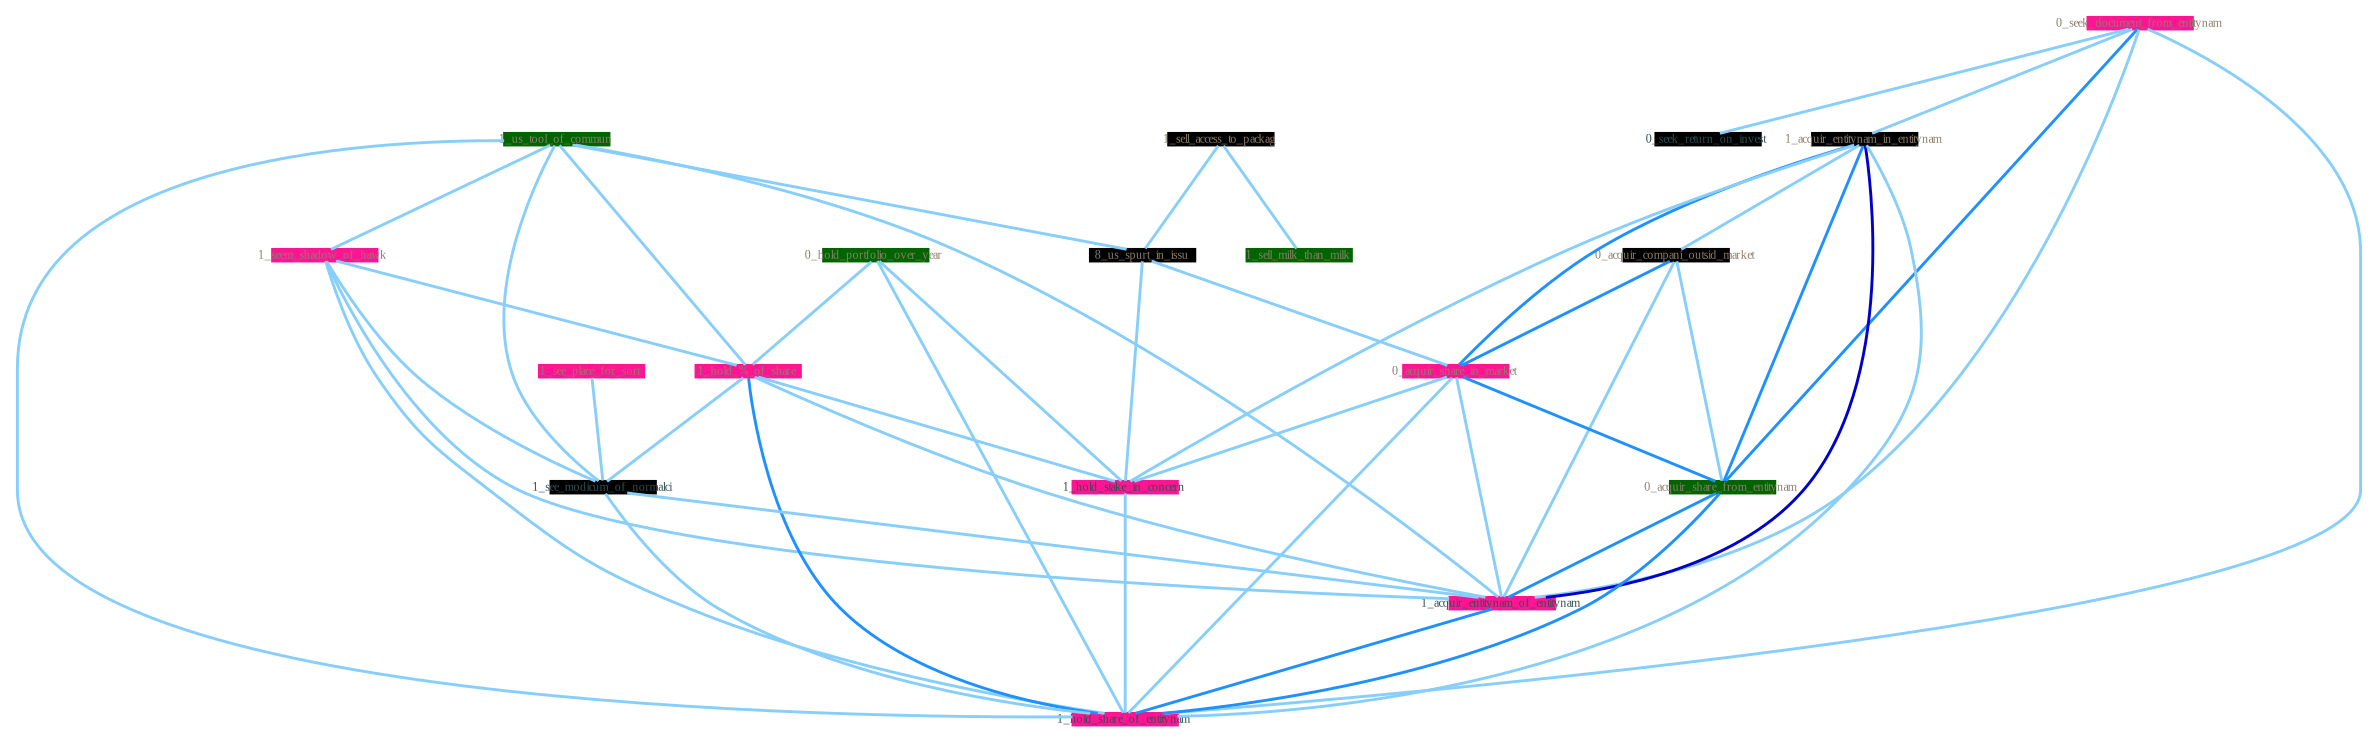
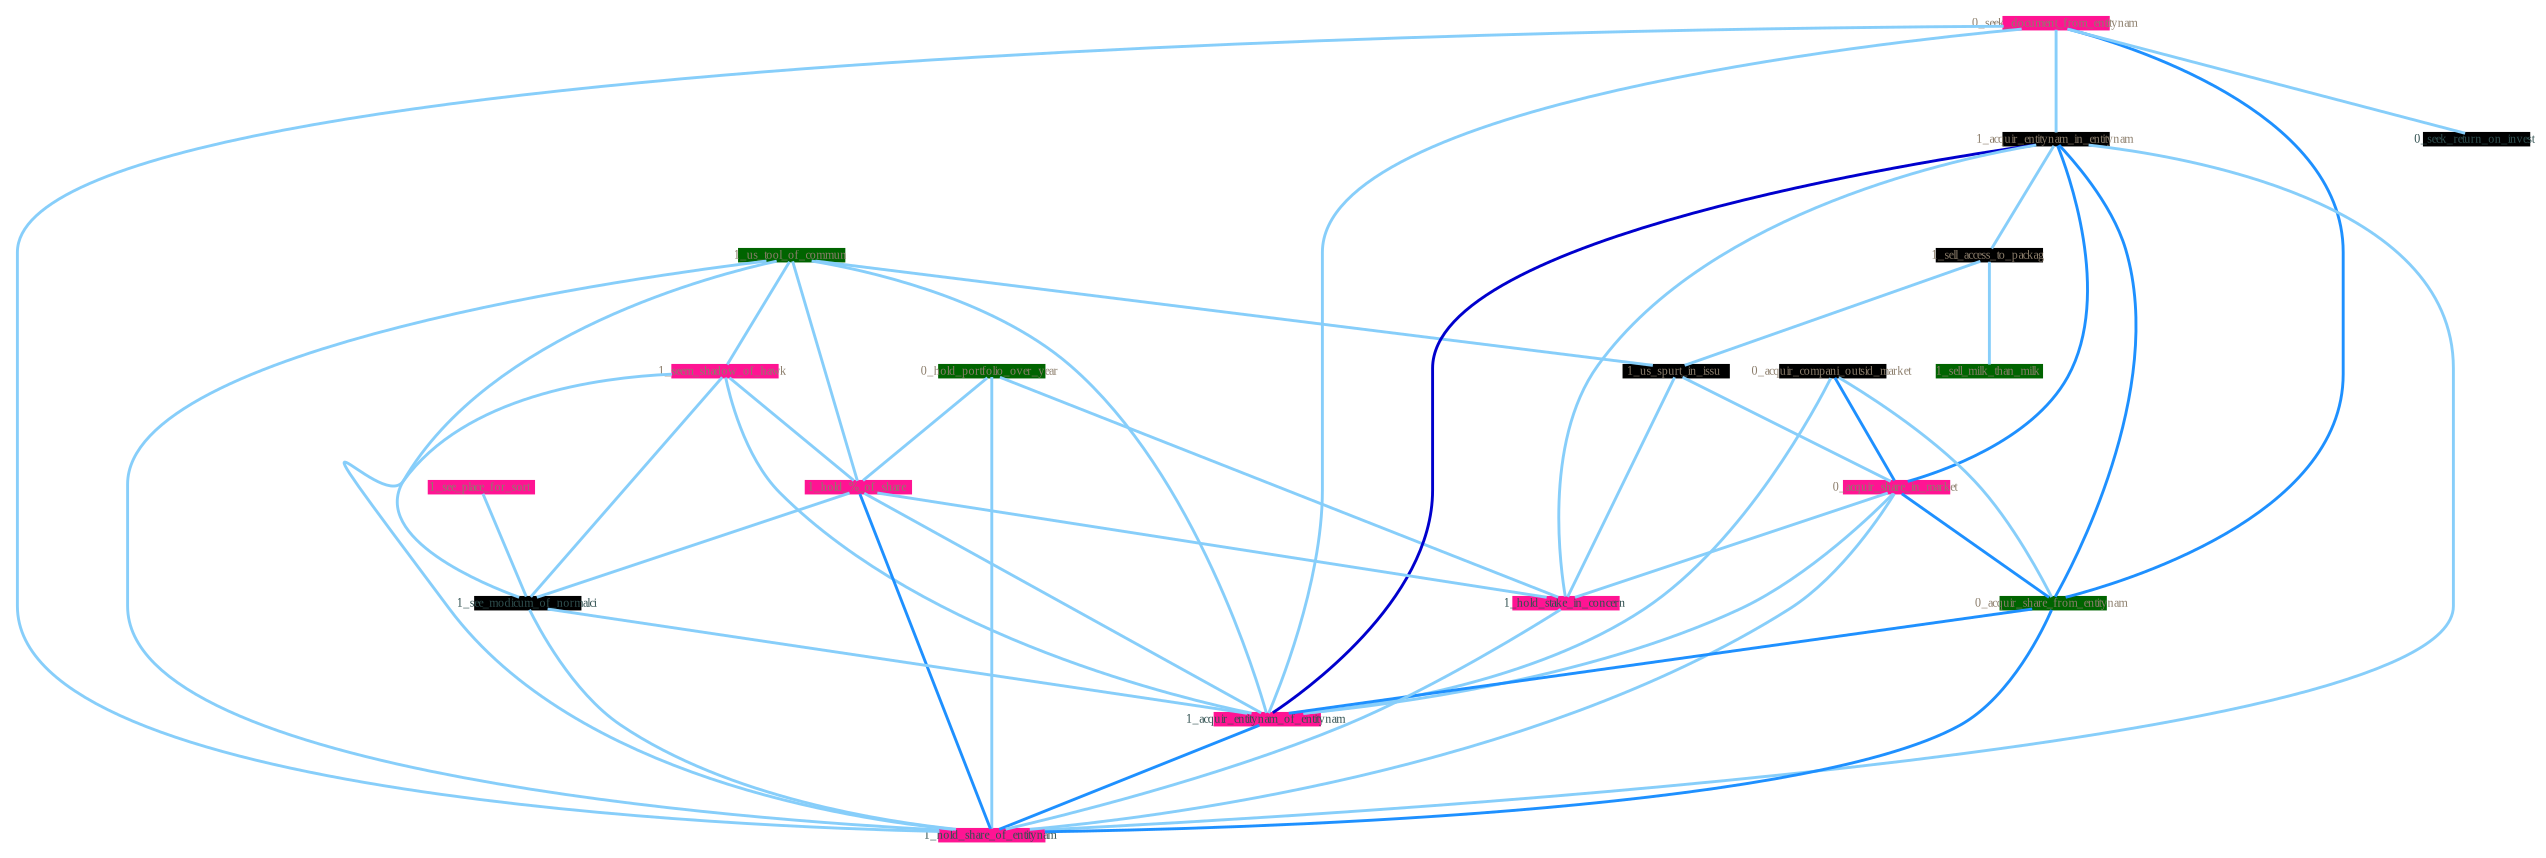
(1770, 197) -> (2023, 197)
(1143, 255) -> (1676, 371)
